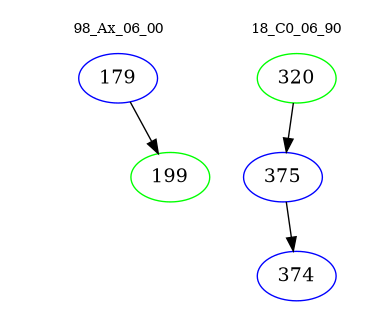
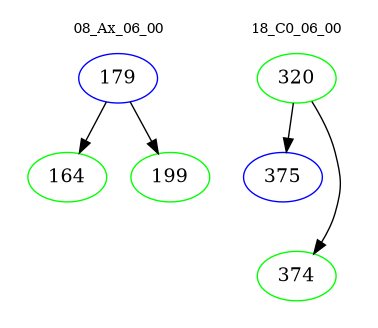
(119, 30) -> (119, 30)
(297, 30) -> (297, 30)
none -> (67, 177)
(289, 219) -> (339, 171)
(297, 276) -> (297, 276)
